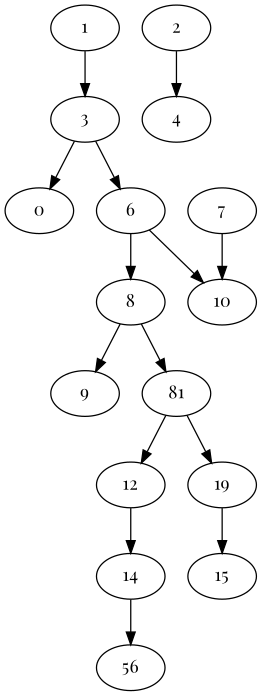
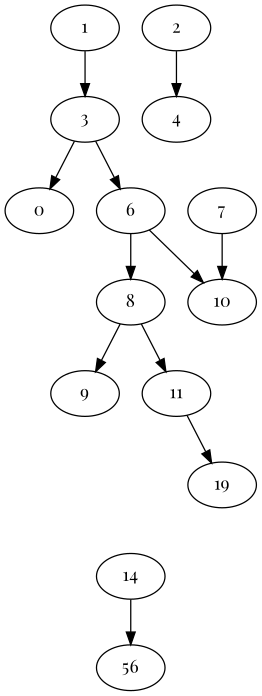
(176, 394) -> (176, 394)
(131, 485) -> none
(222, 576) -> none
